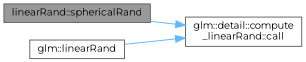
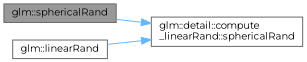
(77, 13) -> (60, 13)
(244, 32) -> (227, 32)
